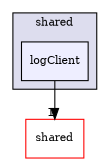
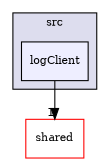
(55, 23) -> (55, 23)
